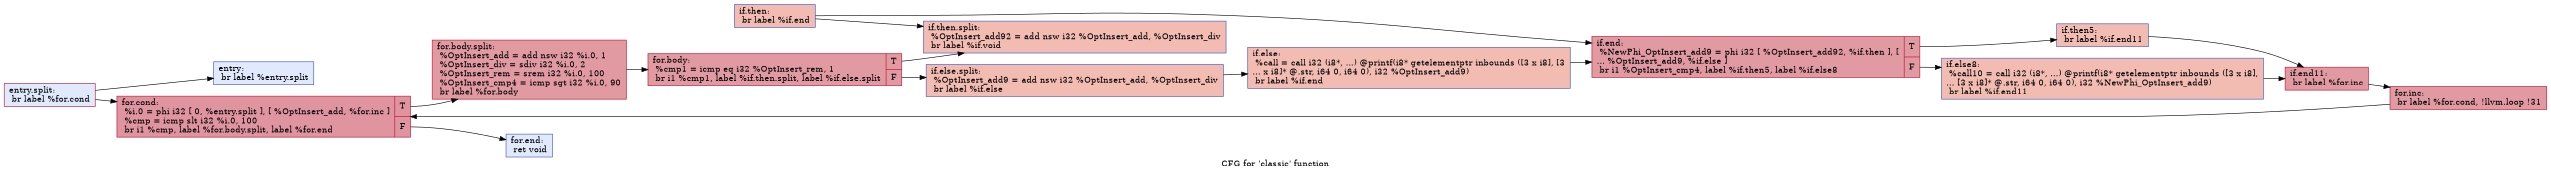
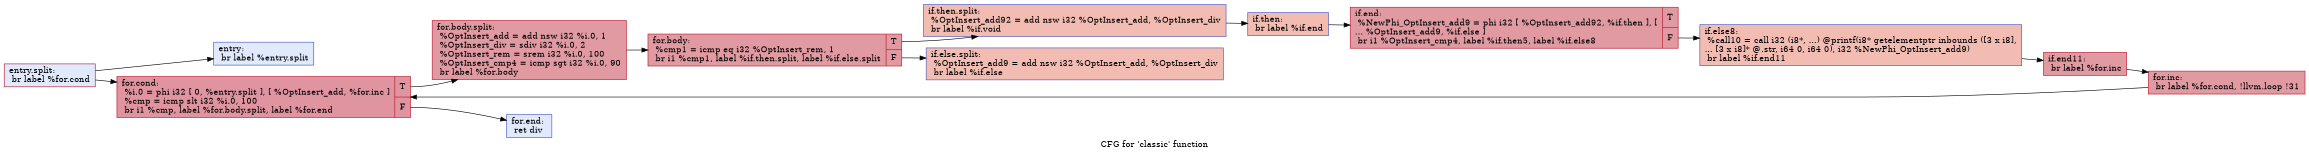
(866, 22) -> (1234, 23)
(2102, 35) -> none
(1409, 68) -> none
(529, 150) -> (527, 130)
